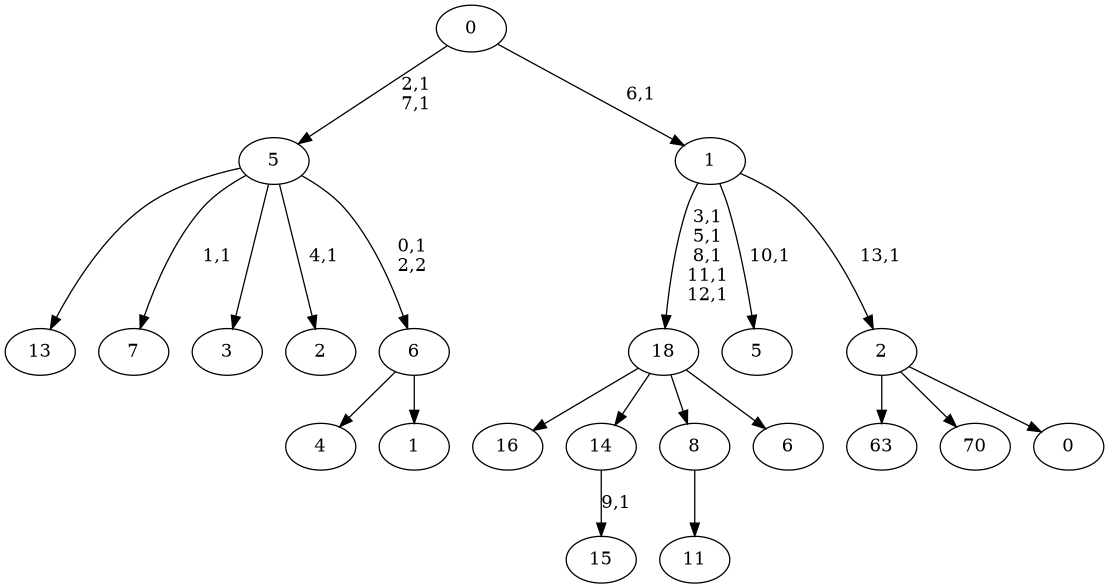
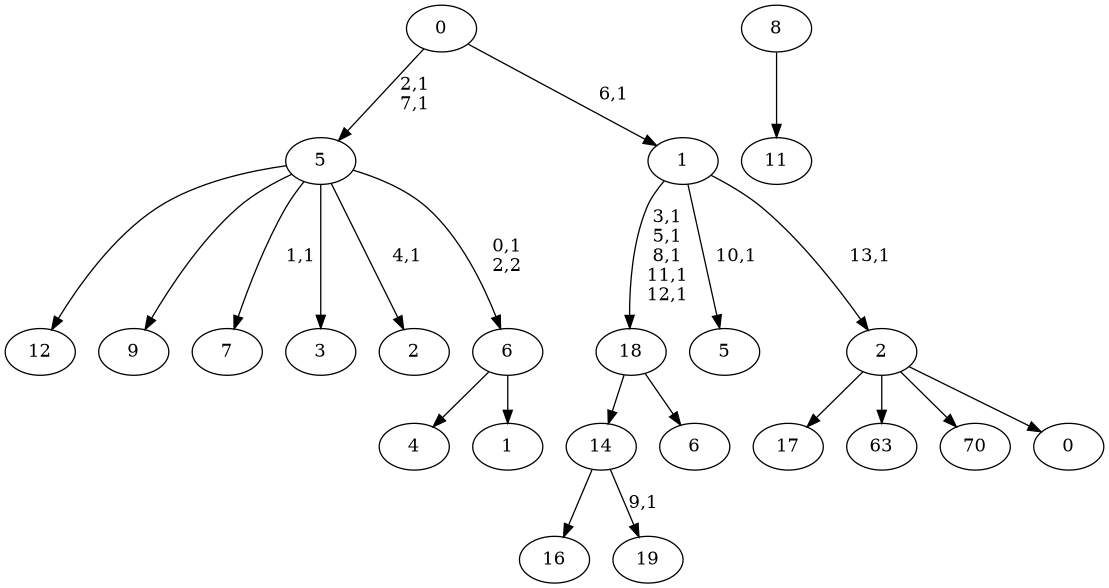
(40, 352) -> (40, 352)
none -> (134, 352)
(677, 393) -> none
(591, 396) -> (580, 497)
none -> (788, 447)
(601, 560) -> (648, 560)
